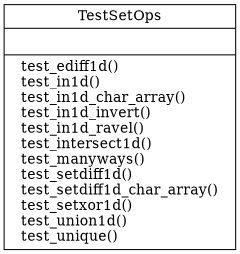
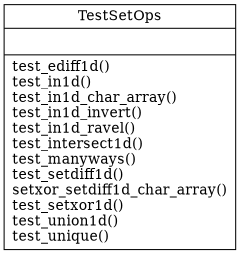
(120, 190) -> (120, 190)
